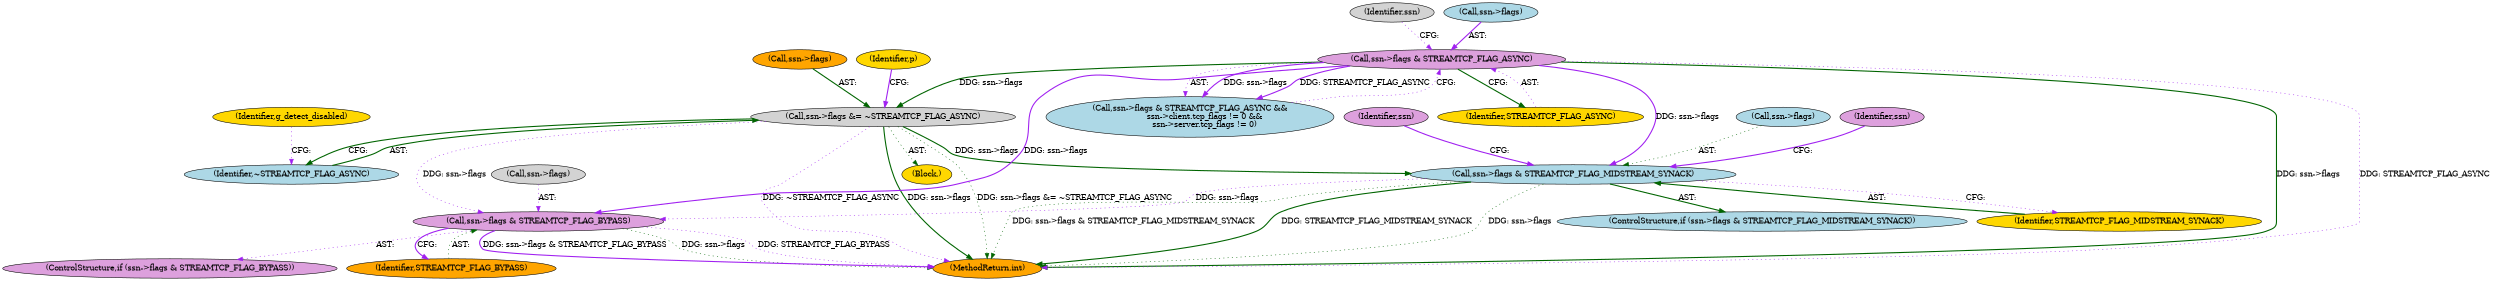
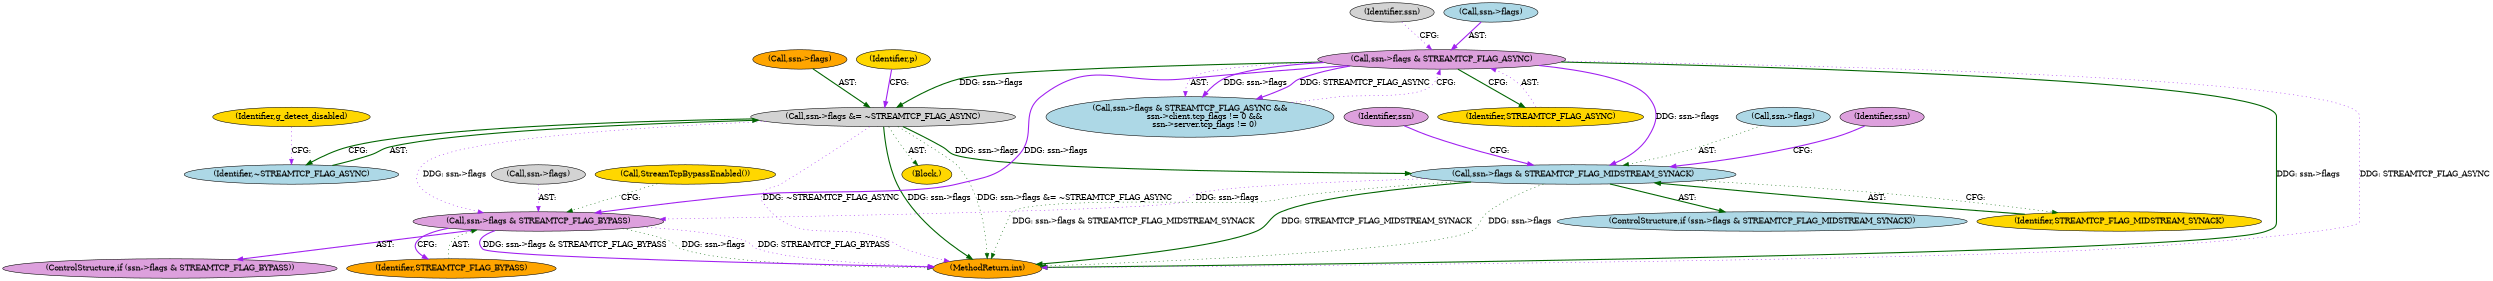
none -> (685, 174)
(1875, 193) -> (1875, 193)
(359, 244) -> (359, 244)
